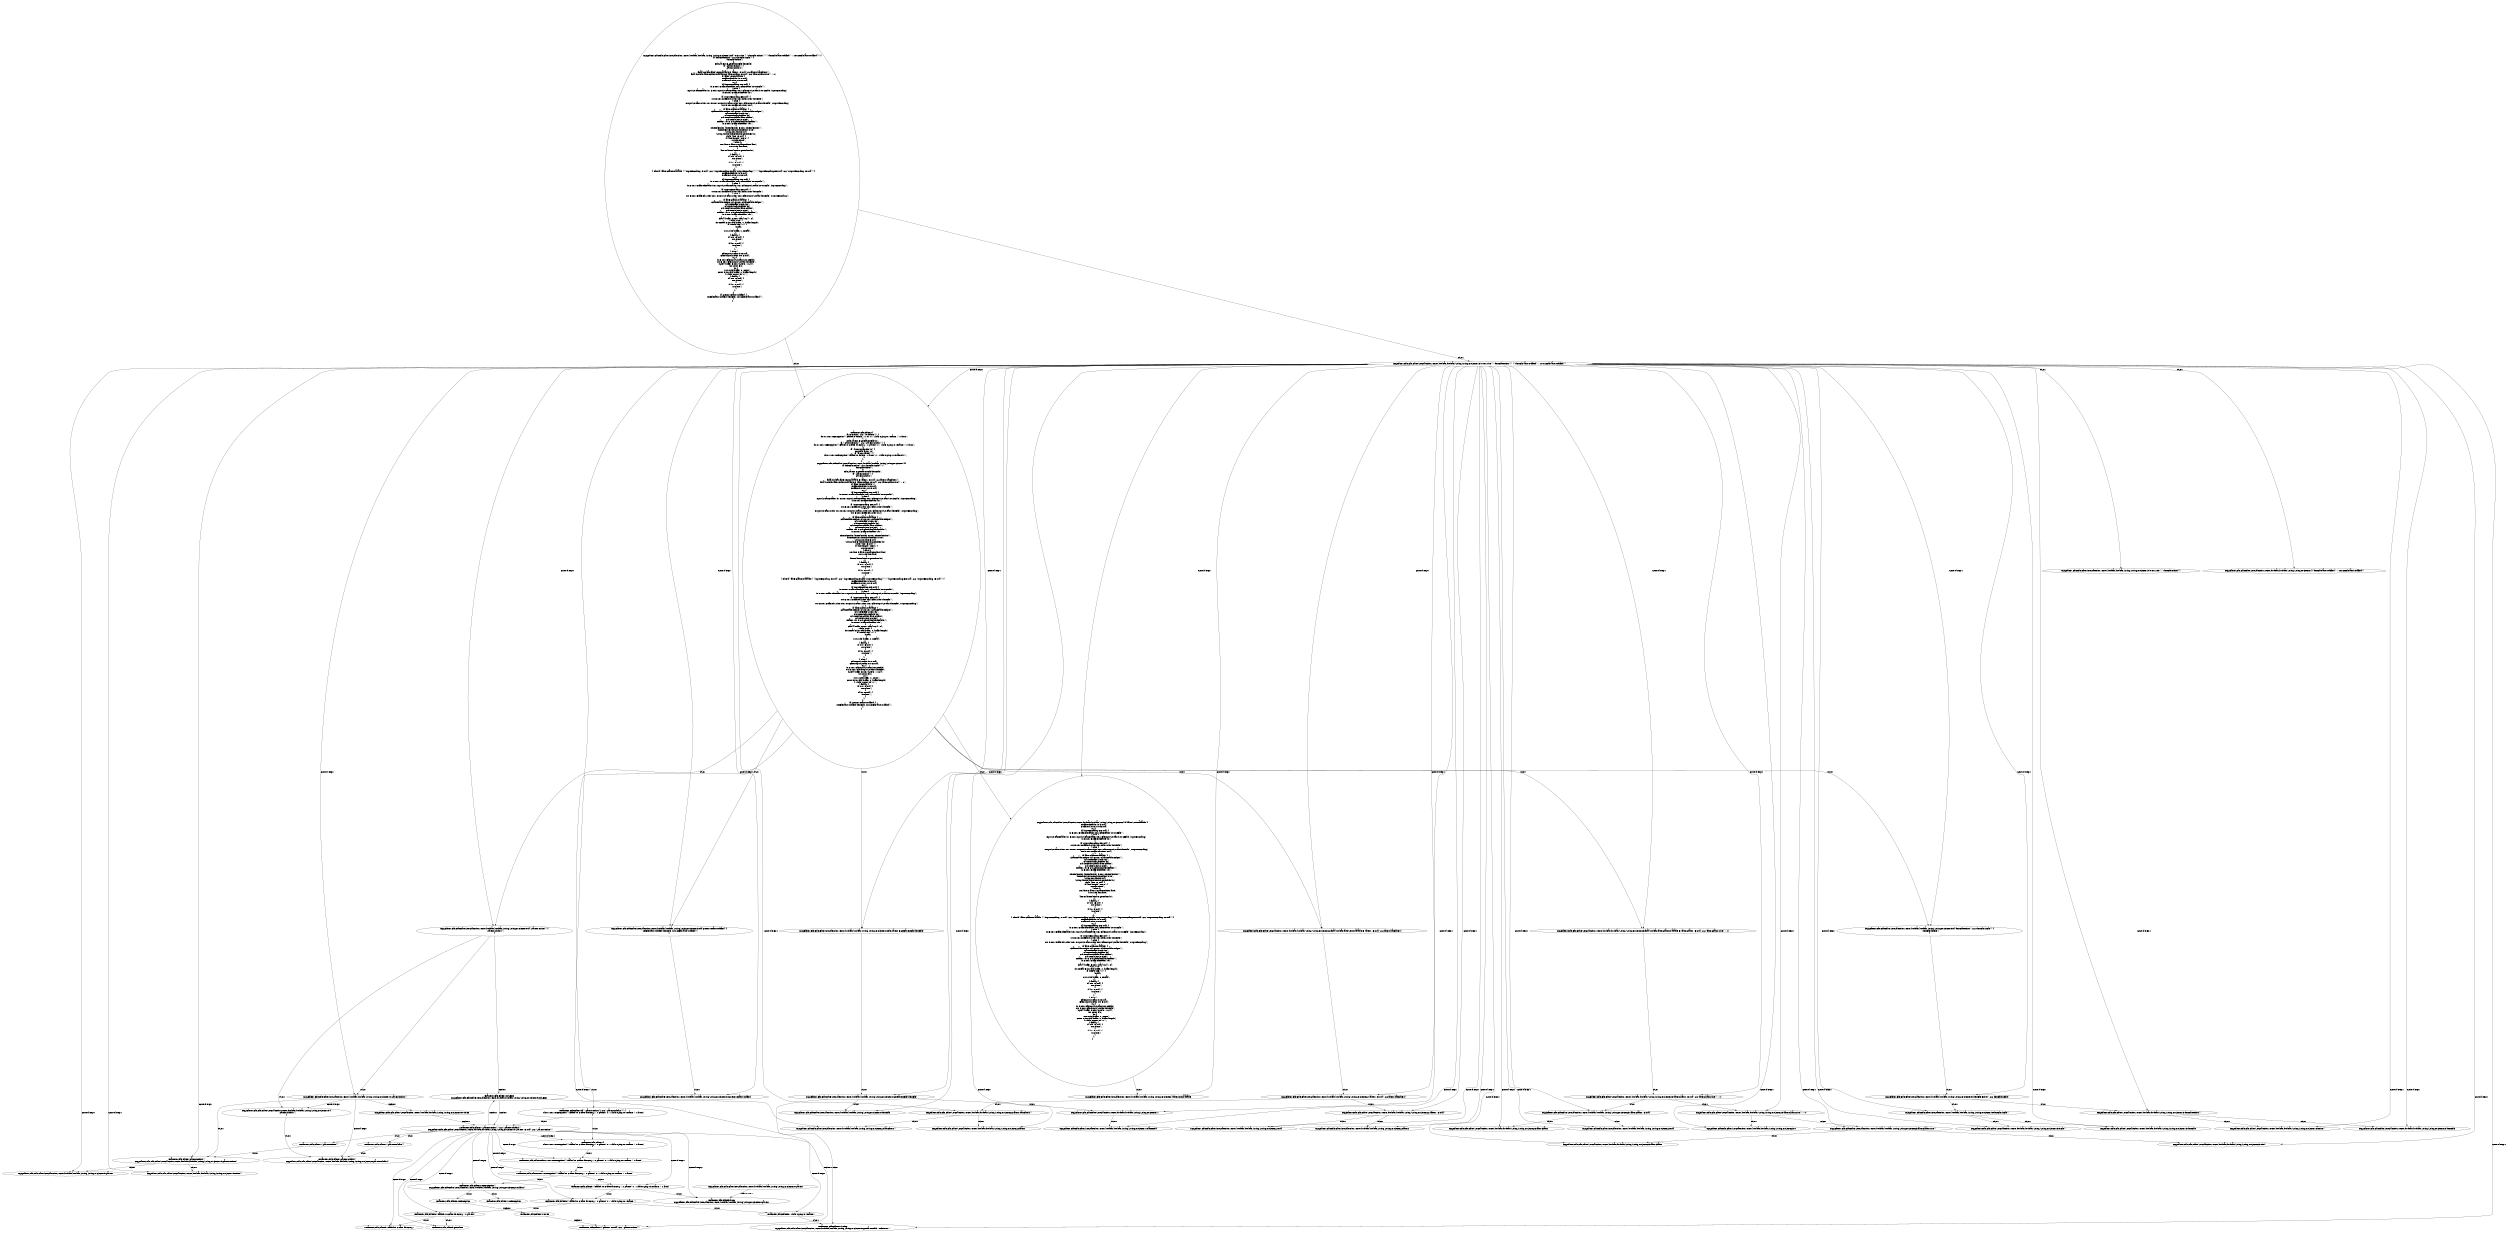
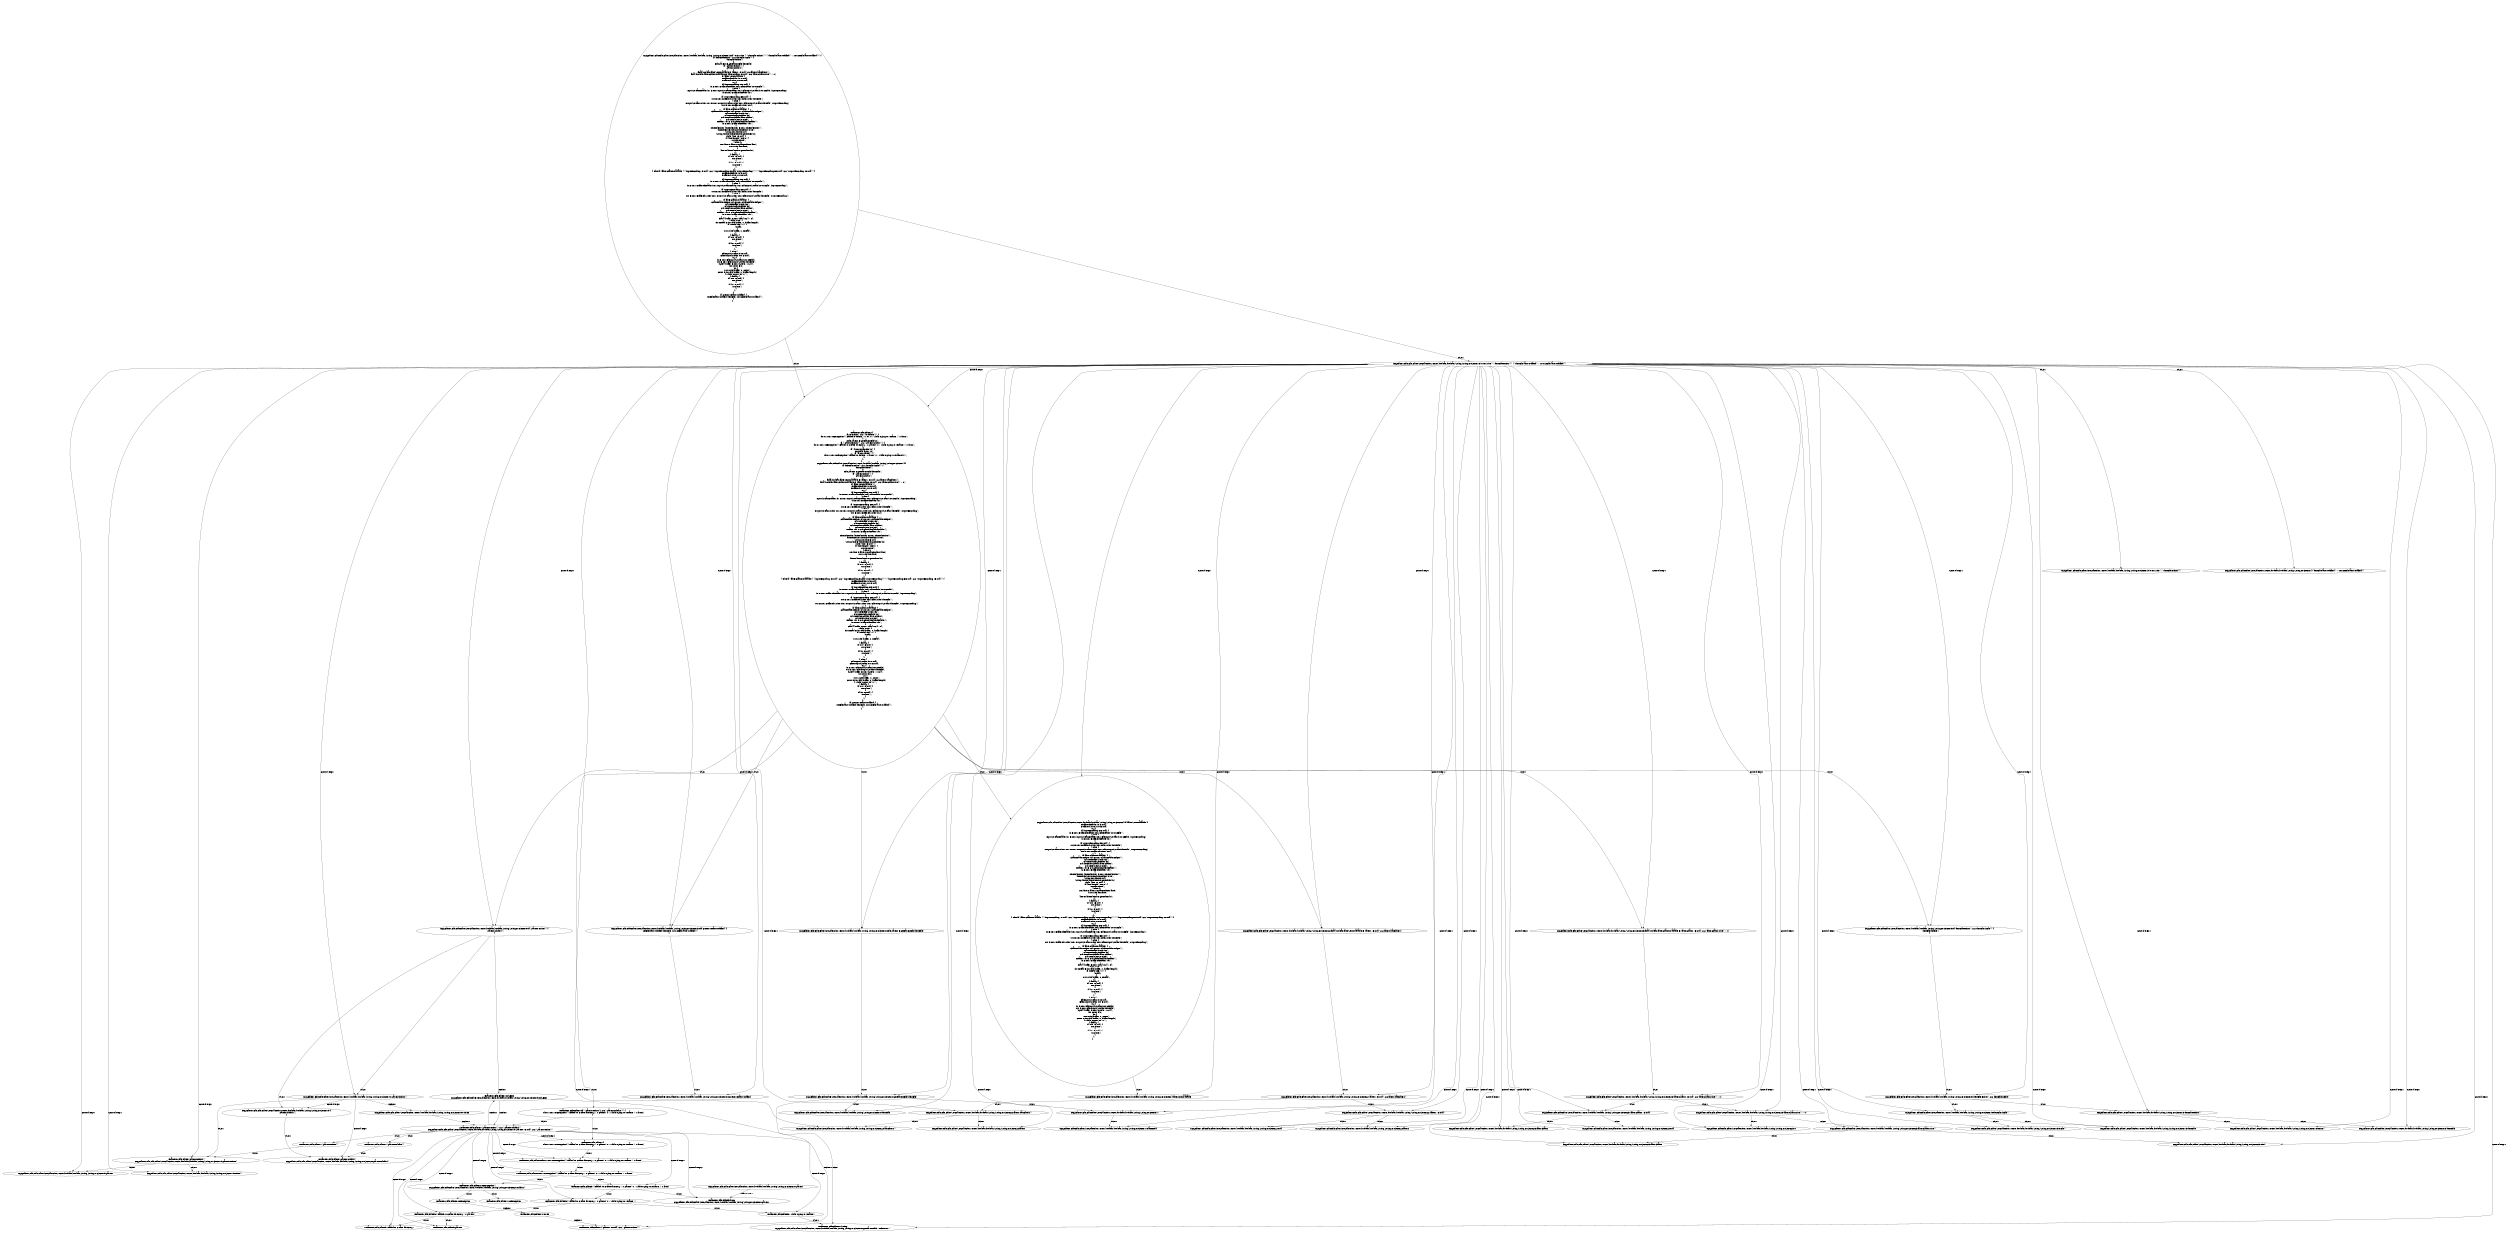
(447, 1228) -> (447, 1228)
